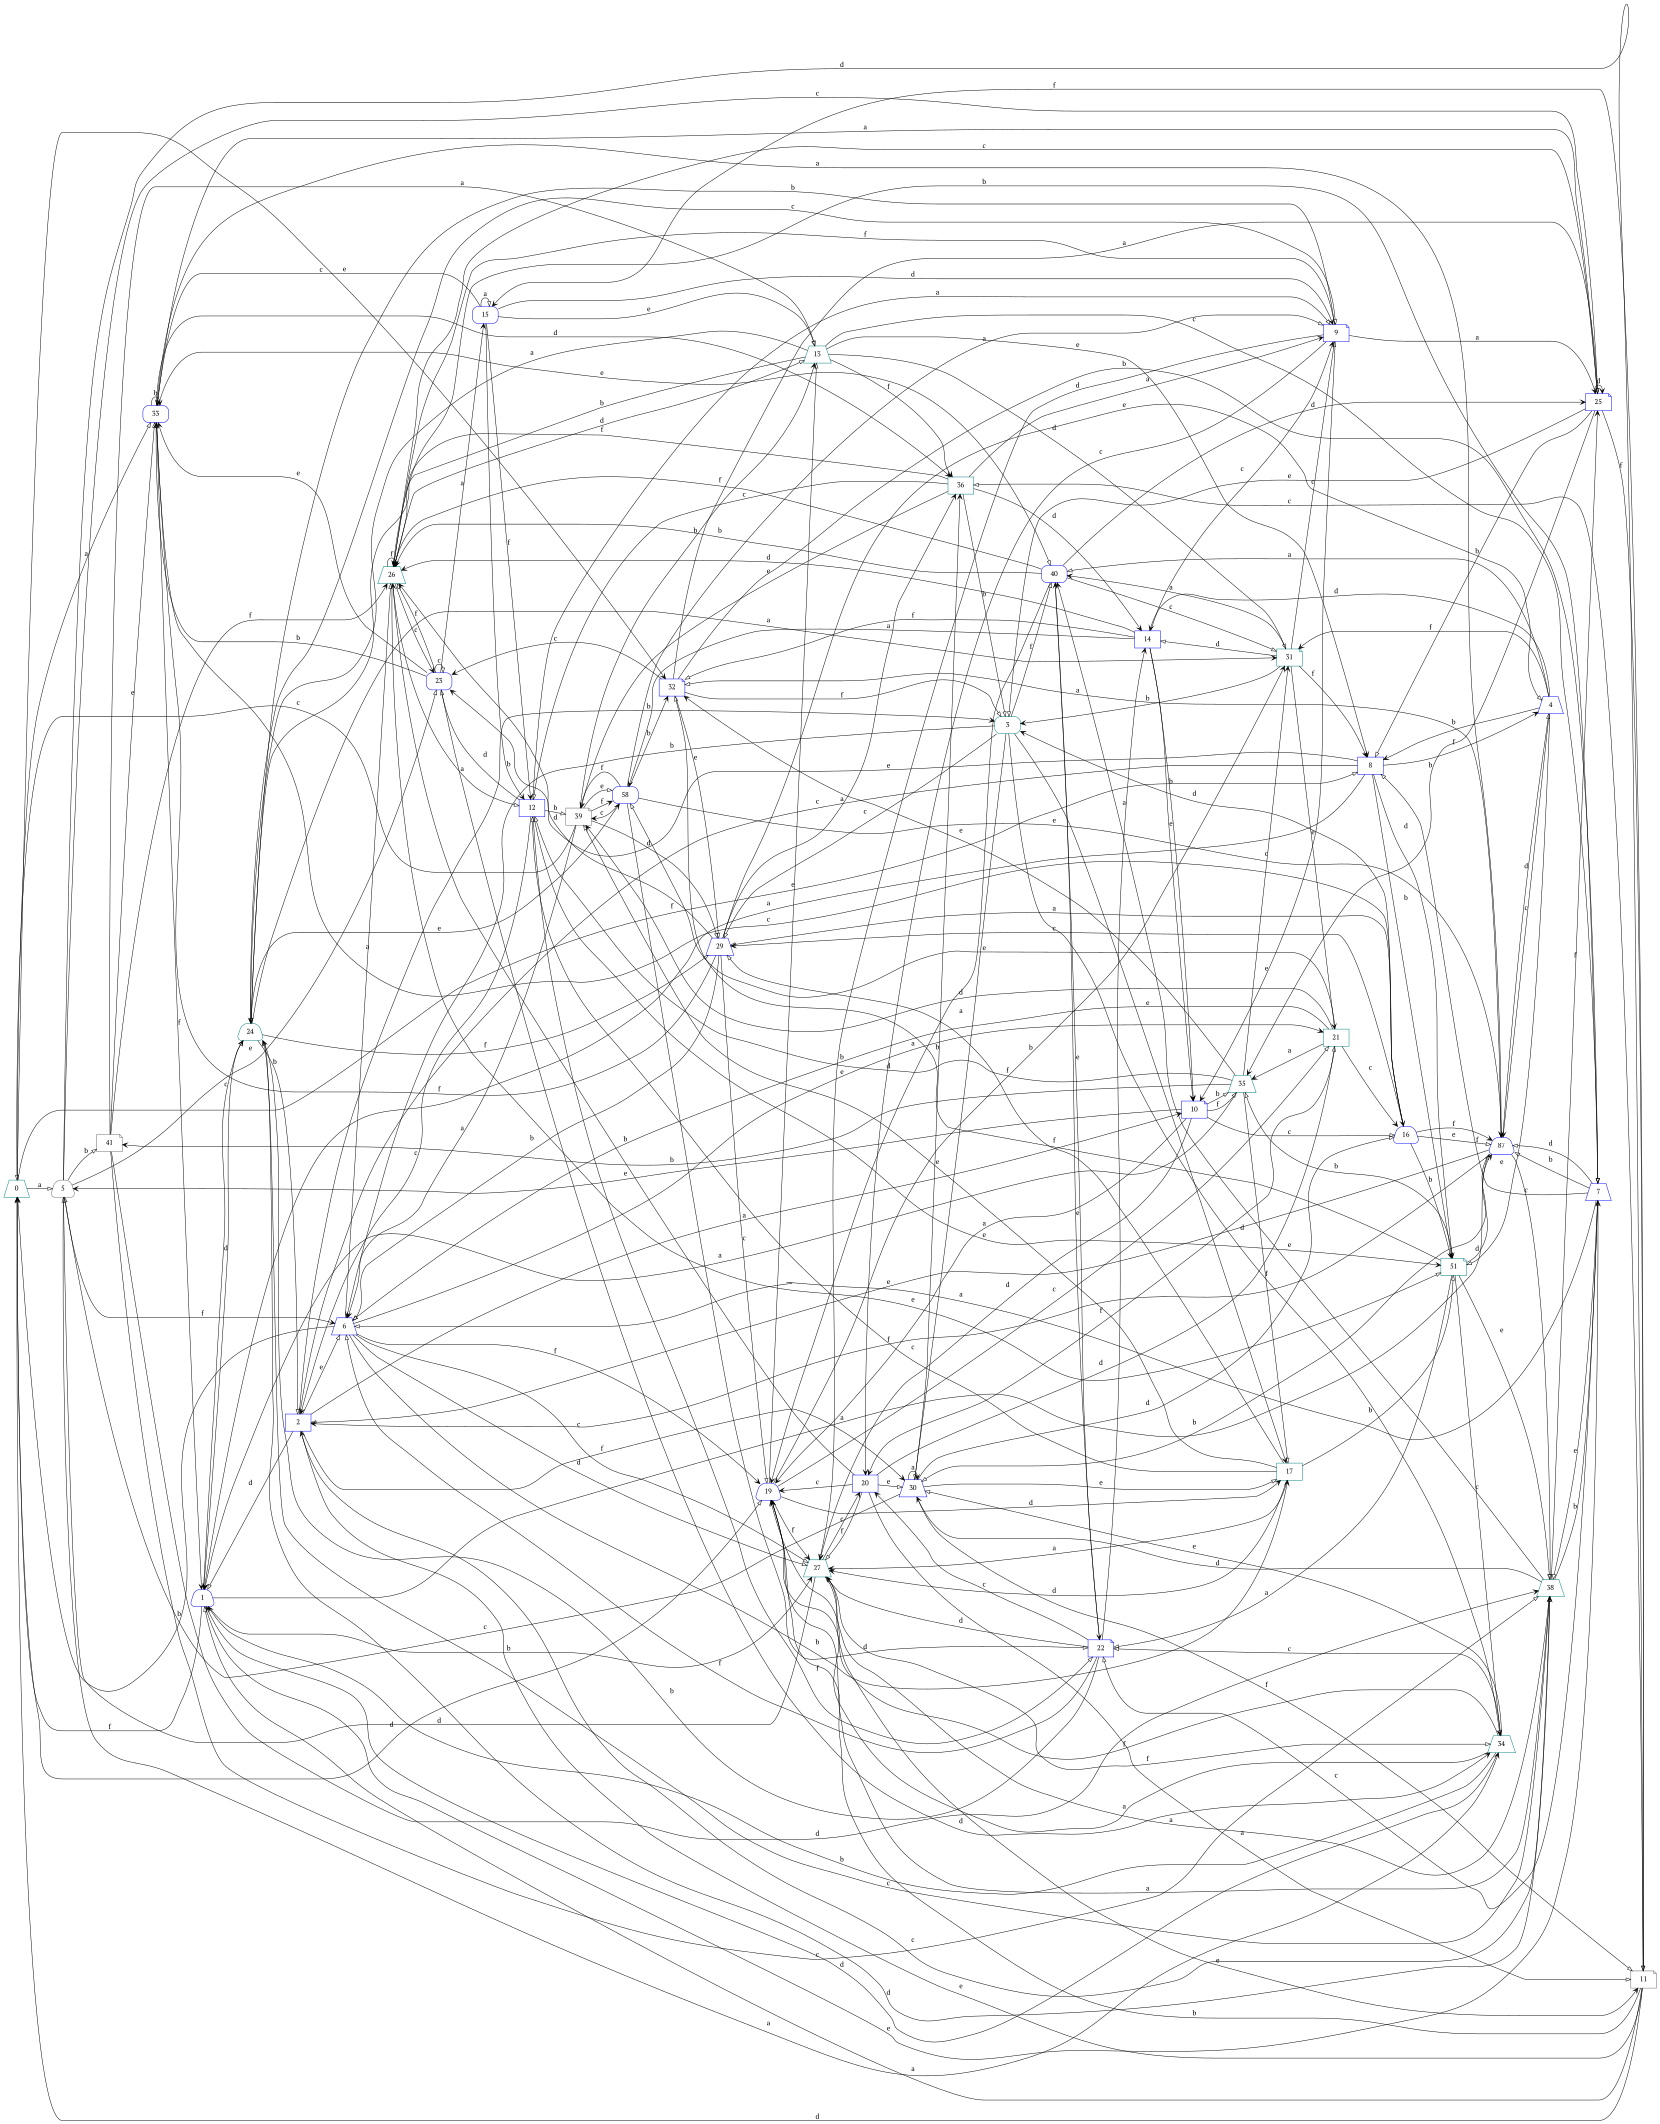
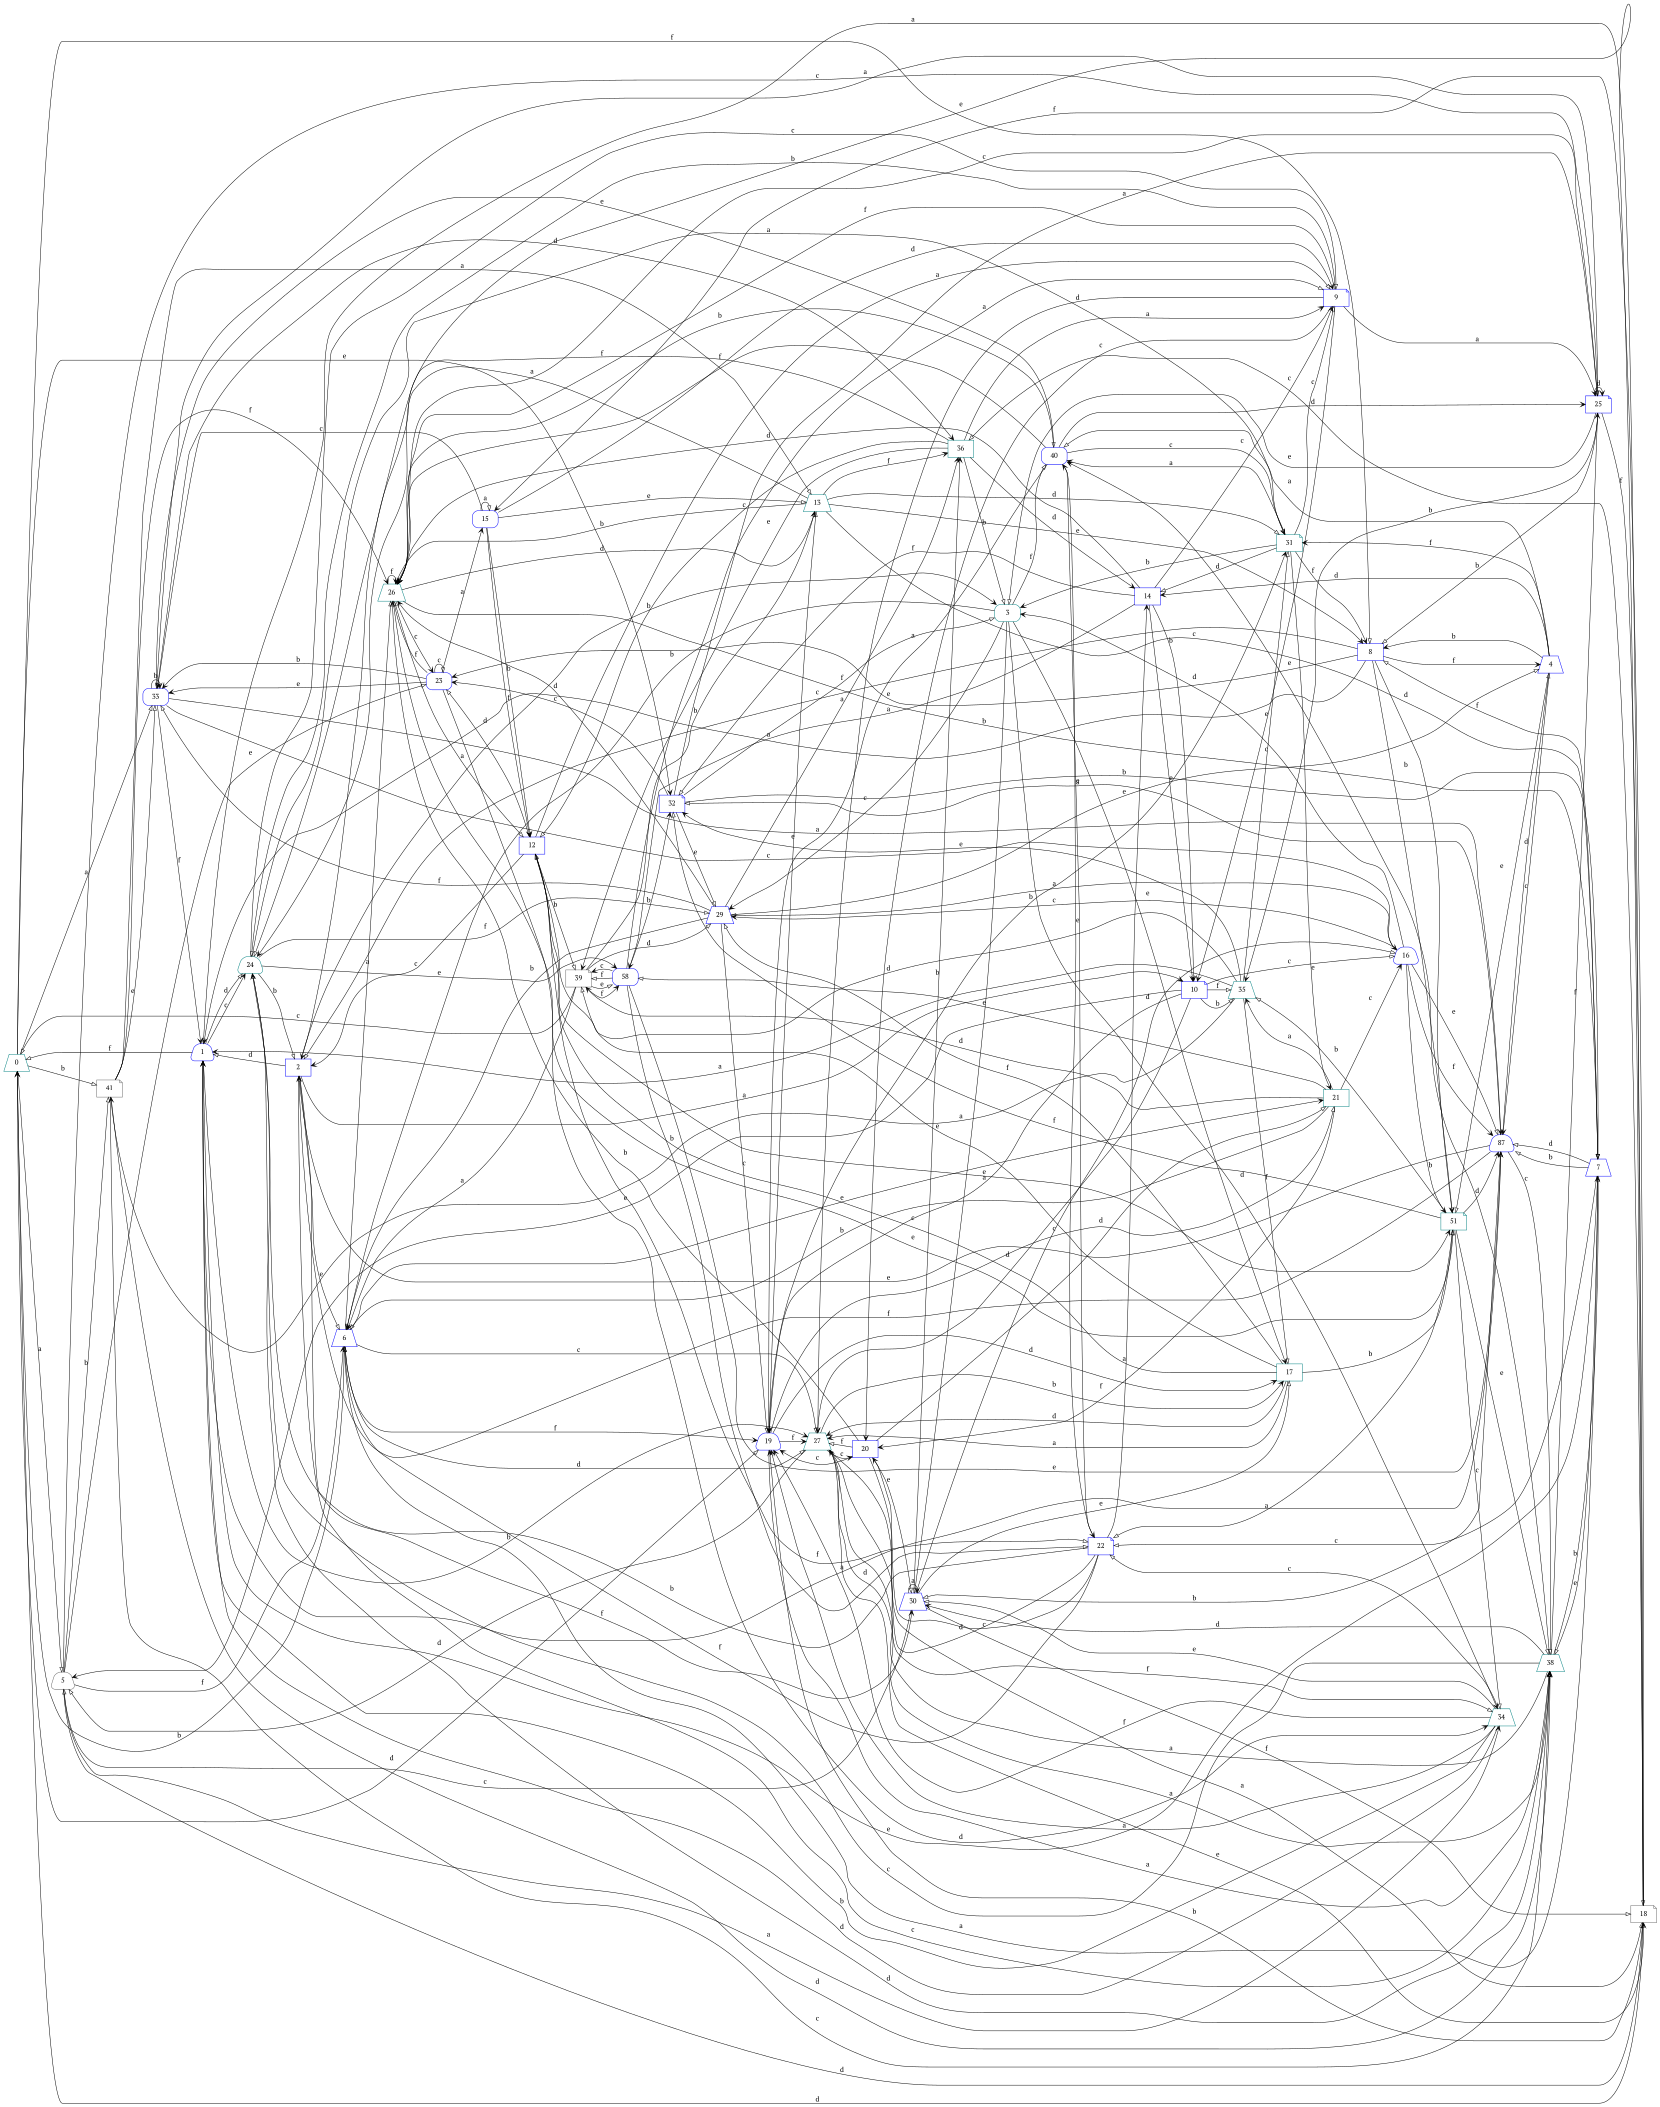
(856, 829) -> (892, 787)
(1264, 883) -> (1264, 779)
none -> (60, 1075)
(843, 1672) -> (1043, 1389)
none -> (1141, 1790)
(1644, 1979) -> (1644, 1914)
